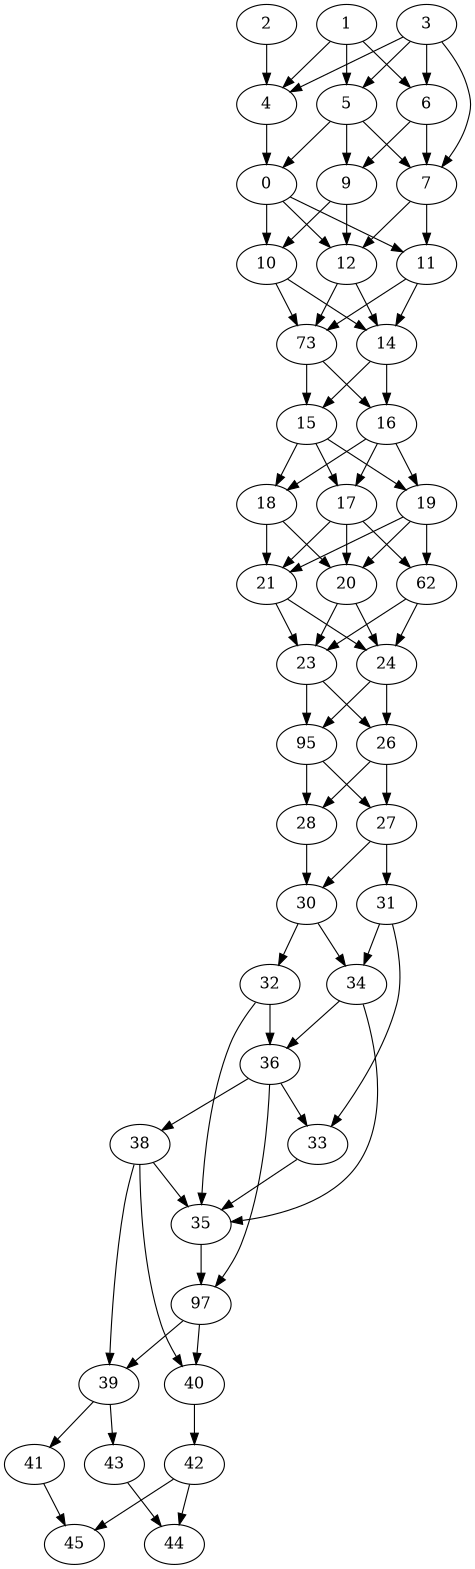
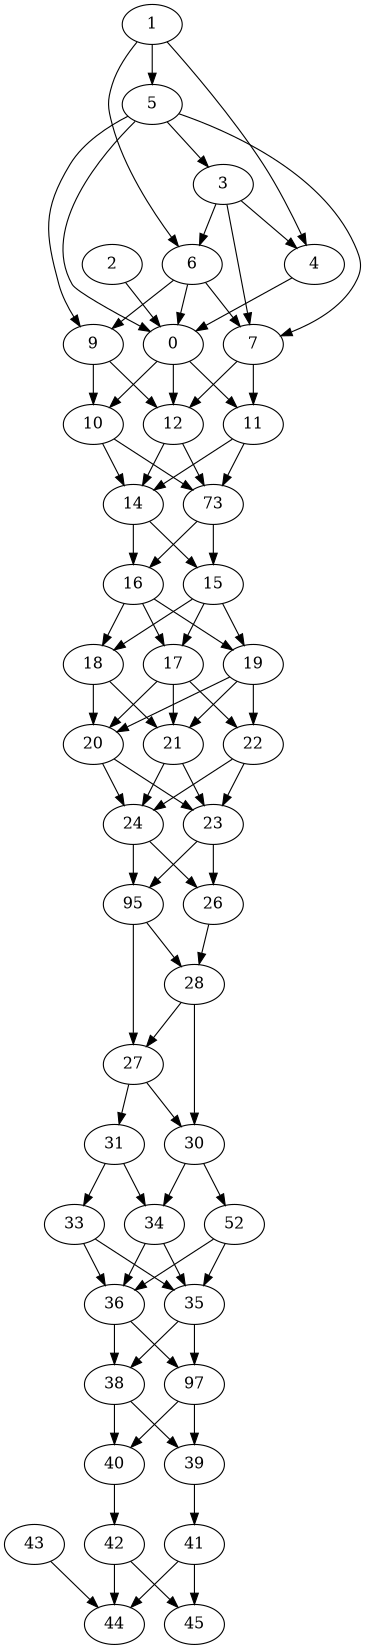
(267, 59) -> (139, 299)
(392, 60) -> (184, 140)
none -> (184, 299)
(427, 584) -> (253, 744)
(387, 779) -> (167, 1020)
(270, 984) -> (234, 1224)
(291, 1100) -> (92, 1259)
(167, 1180) -> (160, 1339)
(111, 1419) -> none
none -> (160, 1579)
